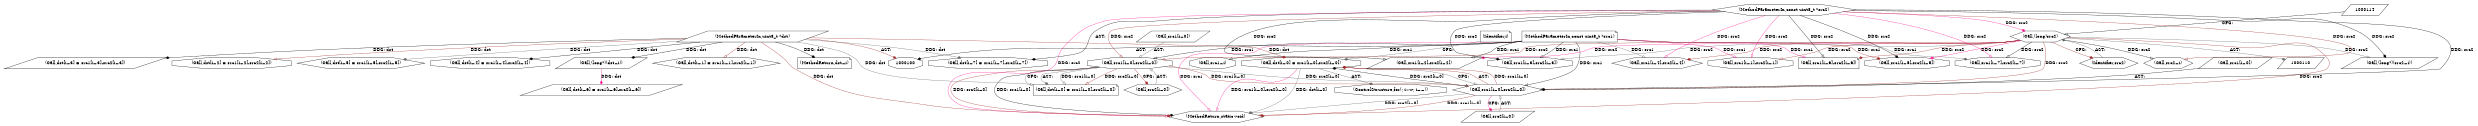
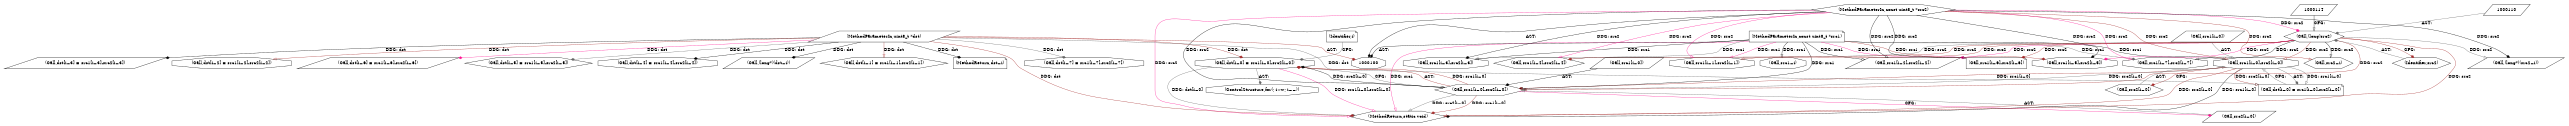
(1212, 17) -> (1593, 24)
(2174, 46) -> (2412, 23)
(601, 75) -> (638, 48)
